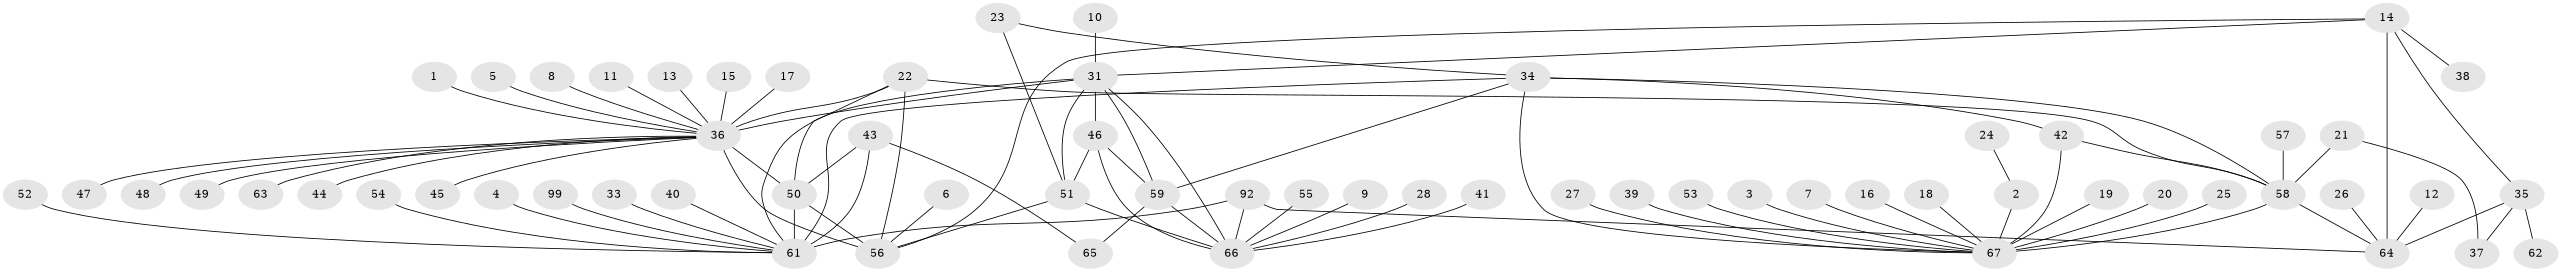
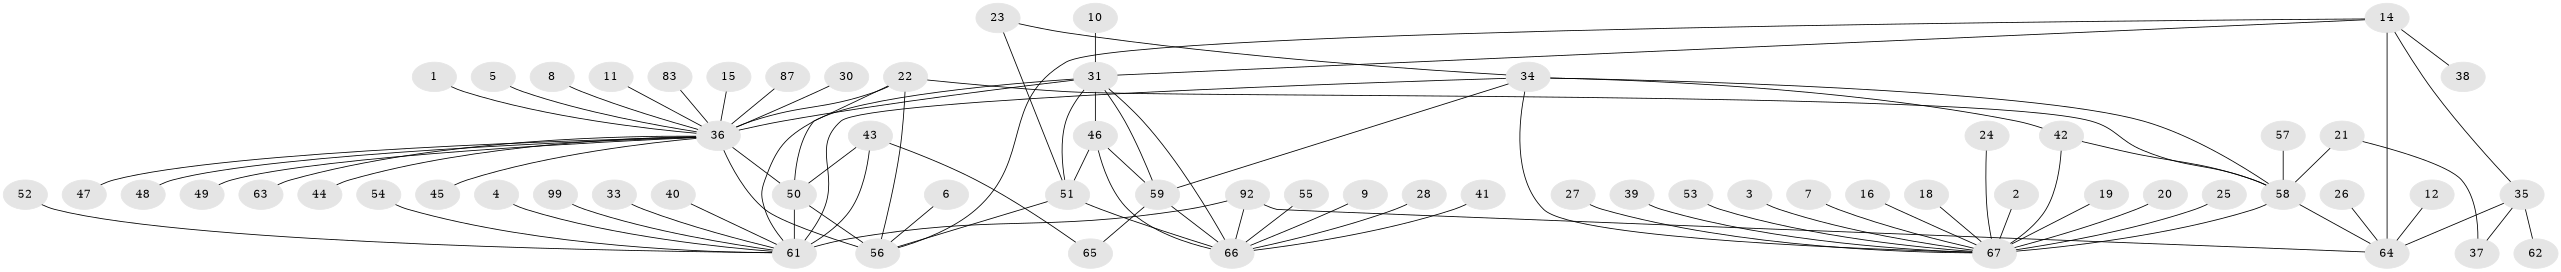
(670, 77) -> (670, 77)
(788, 77) -> (788, 77)
none -> (847, 77)
(2002, 165) -> (1986, 195)
